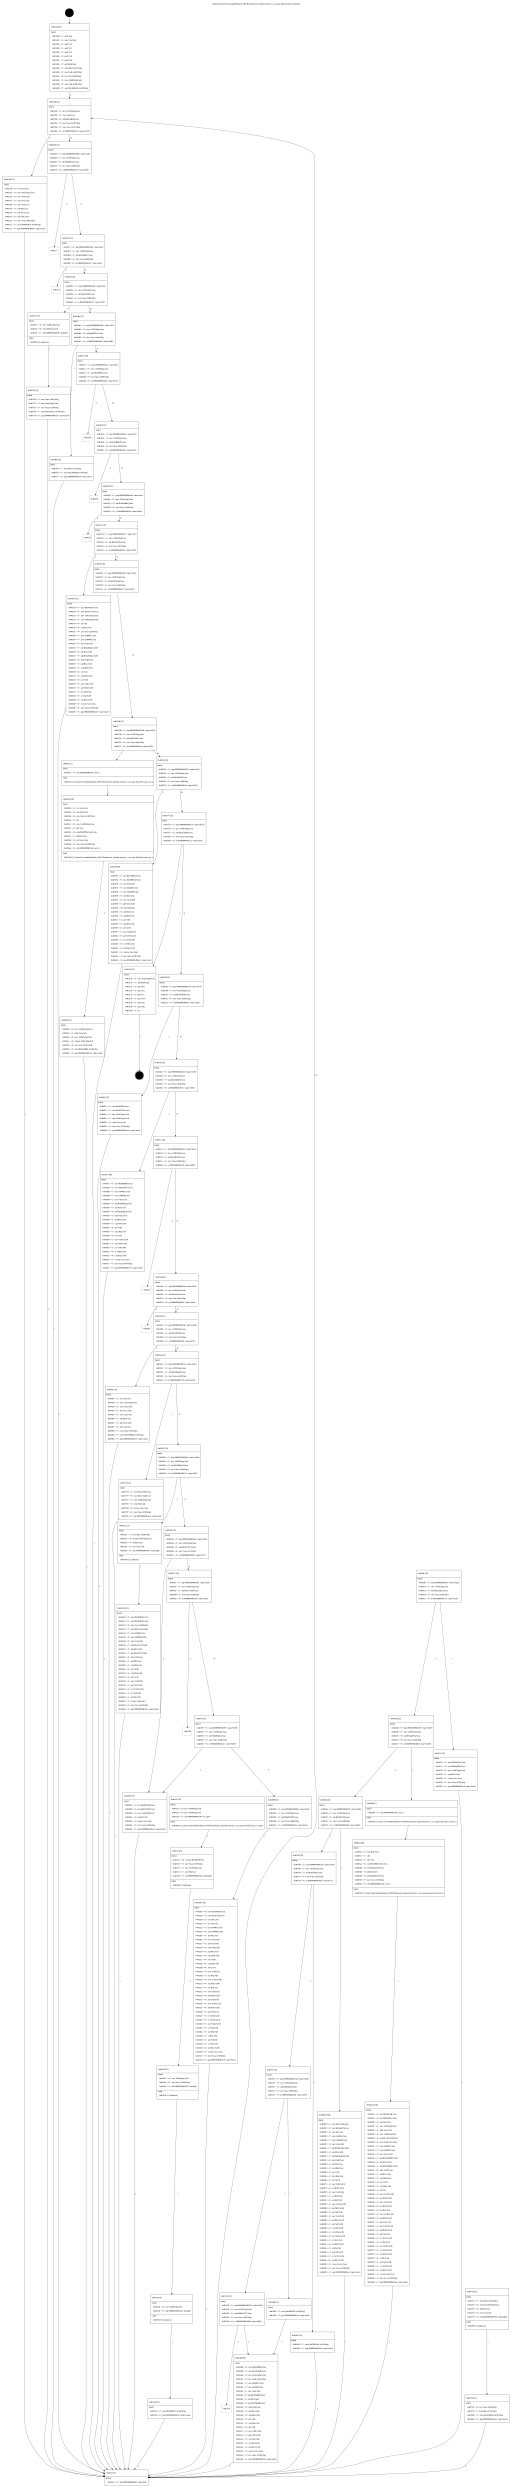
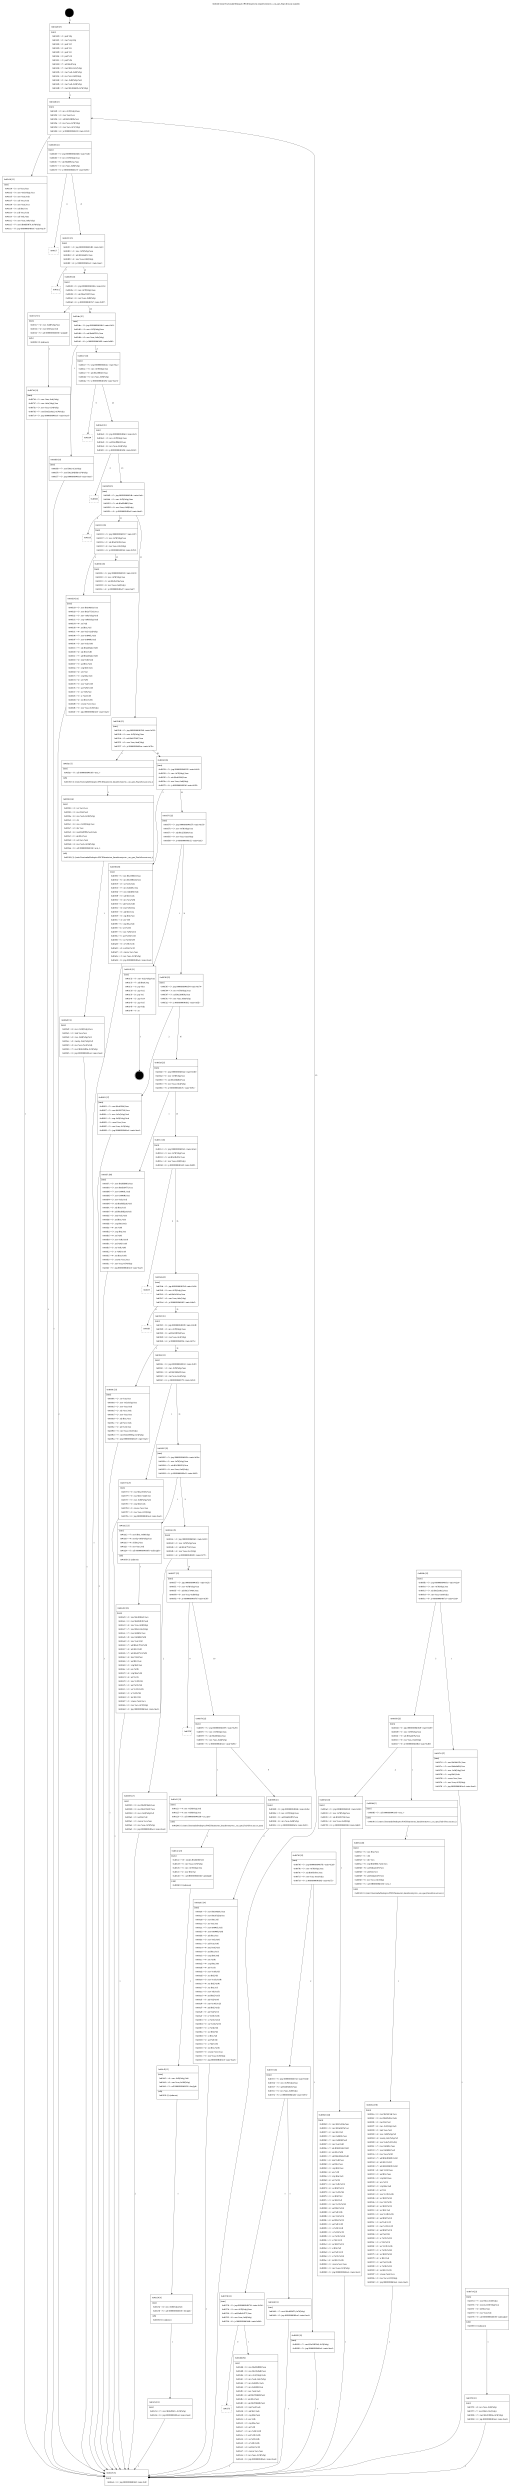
(69, 138) -> none
(125, 655) -> (139, 615)
(183, 1770) -> (217, 1771)
(327, 1840) -> none
(280, 2336) -> (281, 2457)
